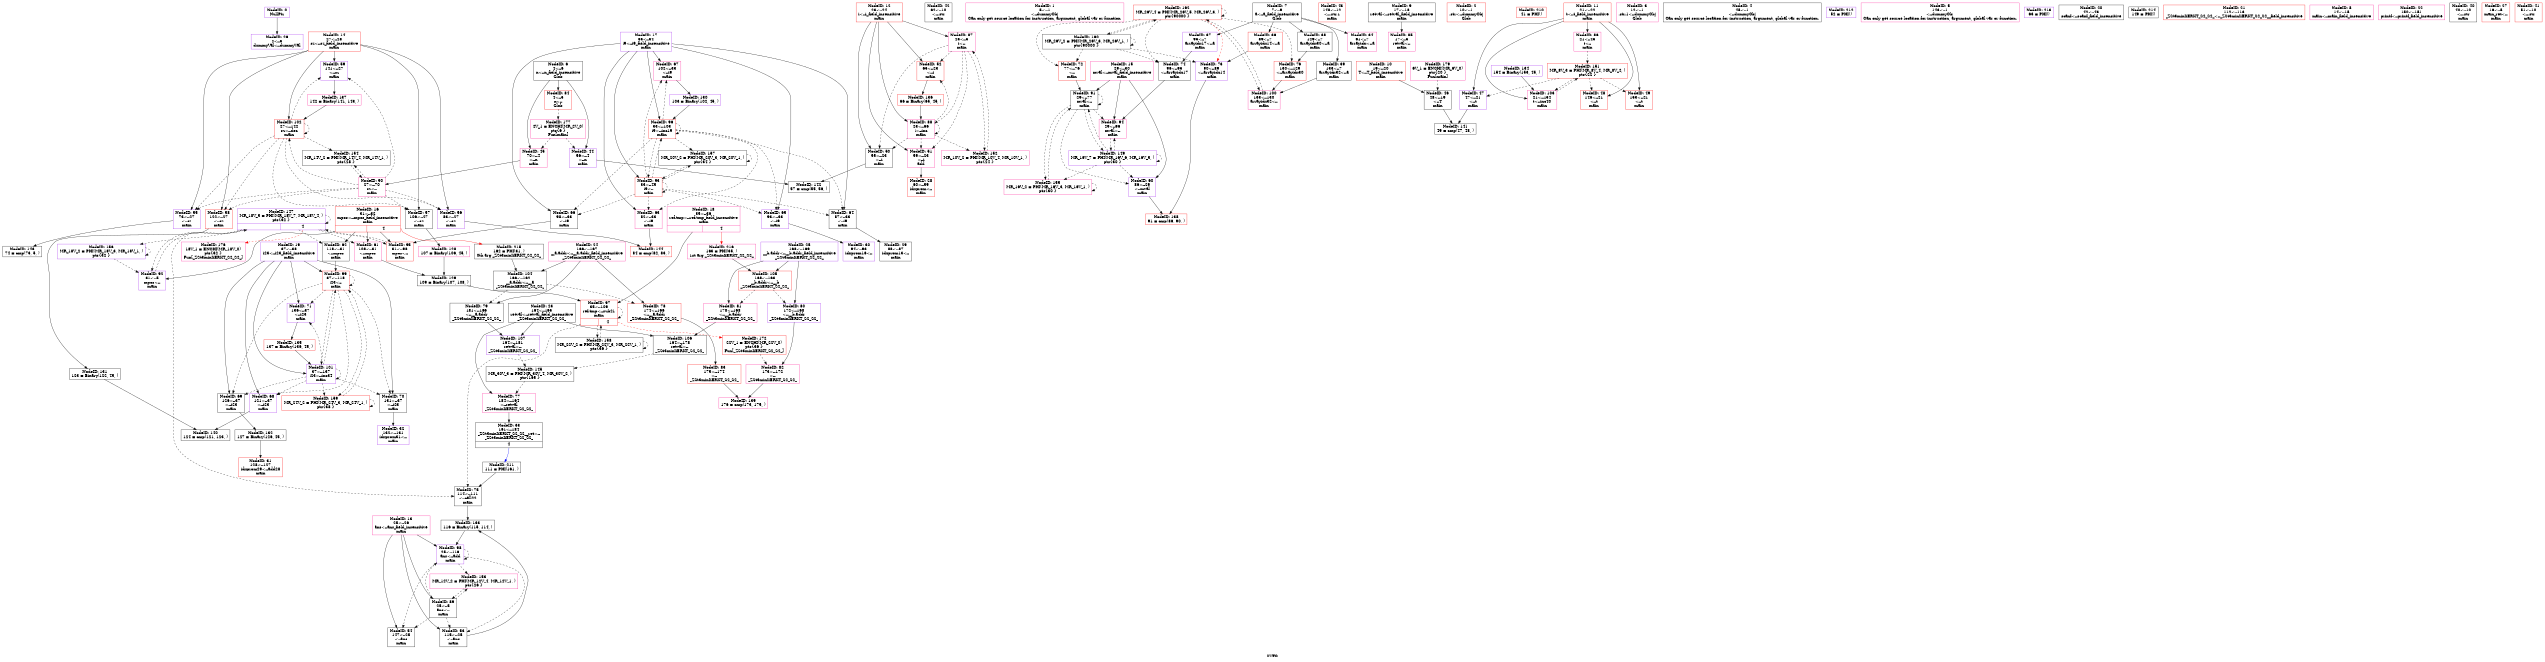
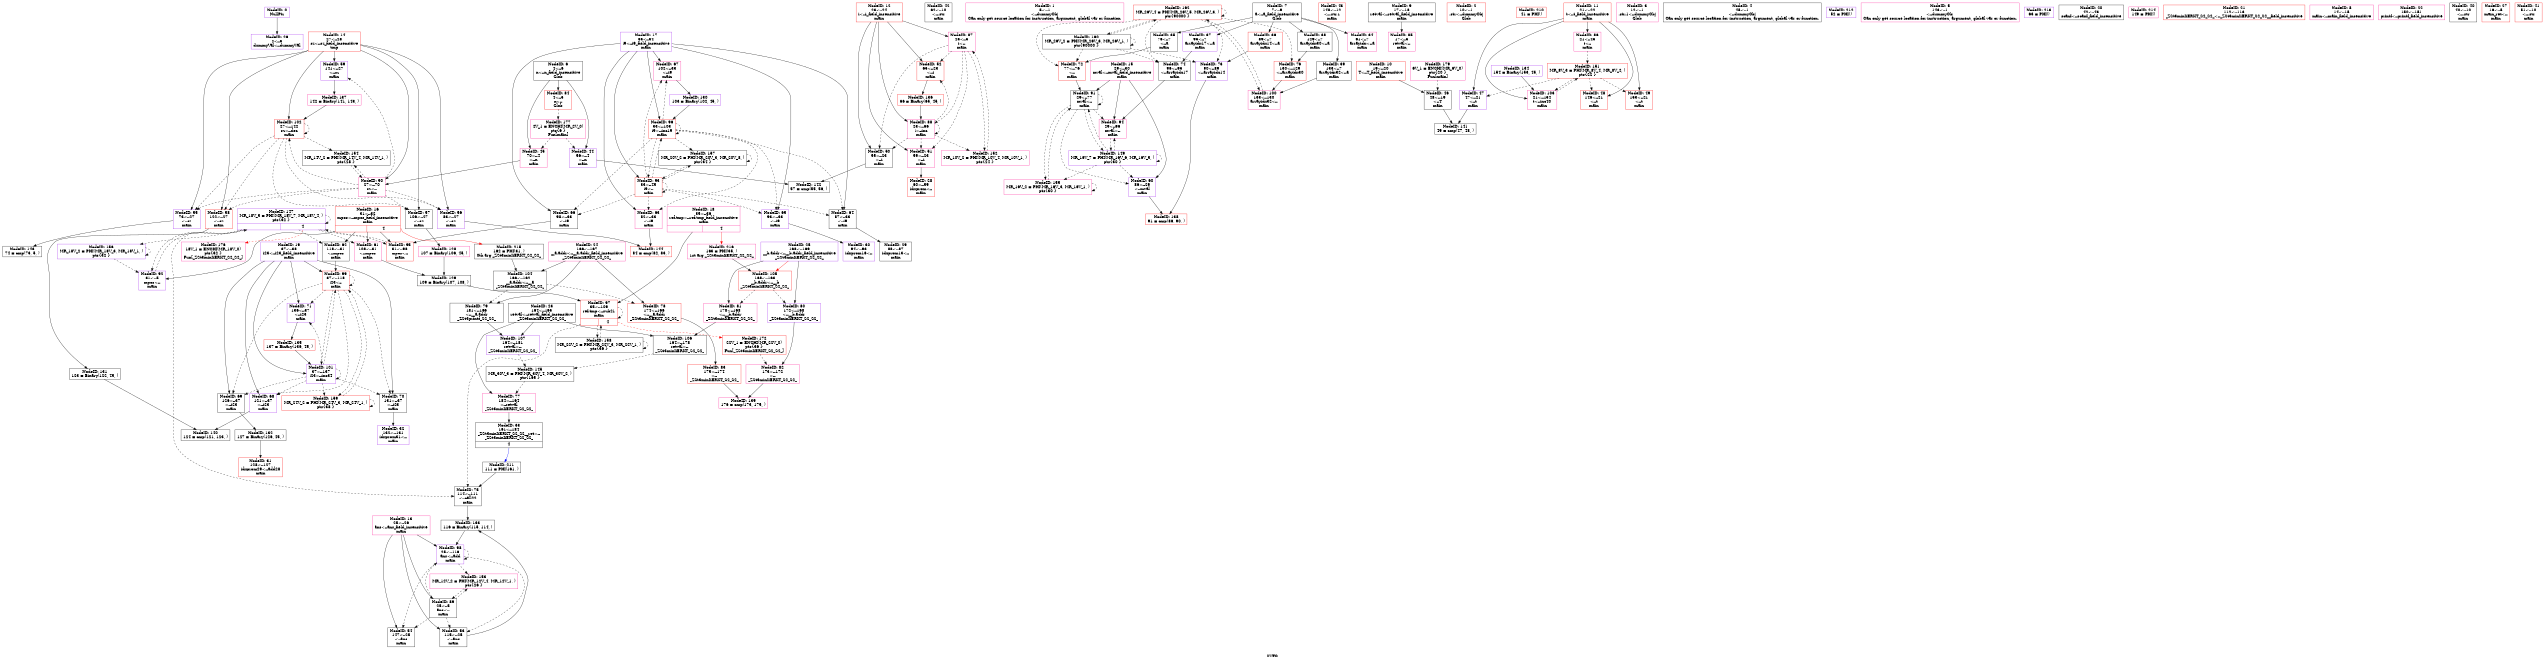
(2144, 12) -> (2144, 12)
(1221, 36) -> (1221, 36)
none -> (1164, 42)
(334, 48) -> (334, 48)
(301, 96) -> none
none -> (408, 105)
(703, 158) -> (703, 158)
(921, 164) -> (921, 164)
(783, 265) -> (783, 265)
(477, 319) -> (477, 319)
